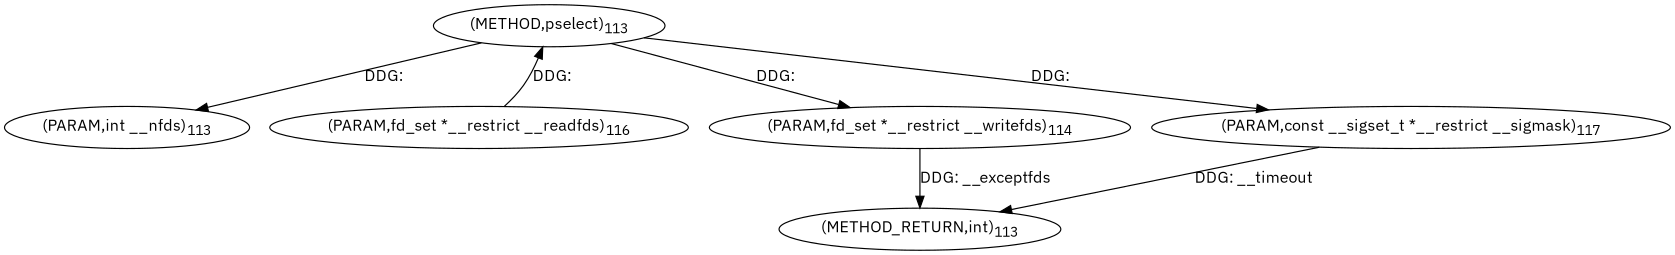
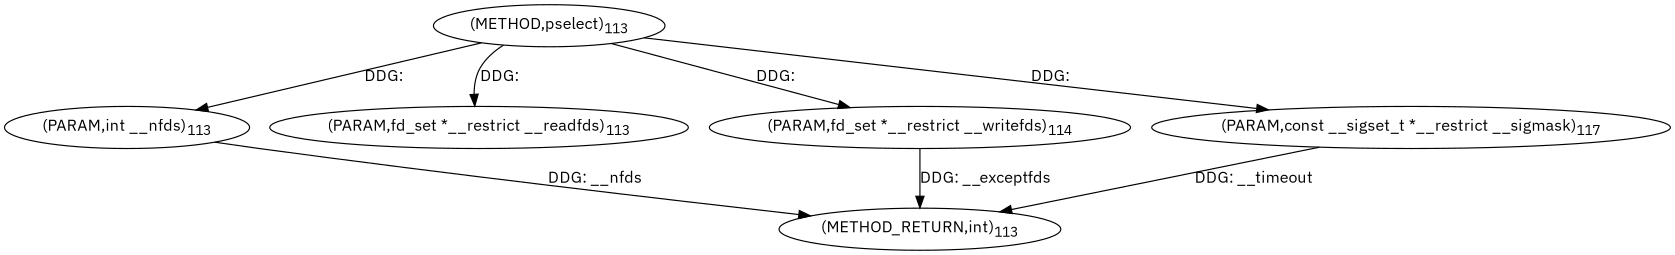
(524, 84) -> (482, 66)
(618, 126) -> (618, 126)
none -> (507, 180)
